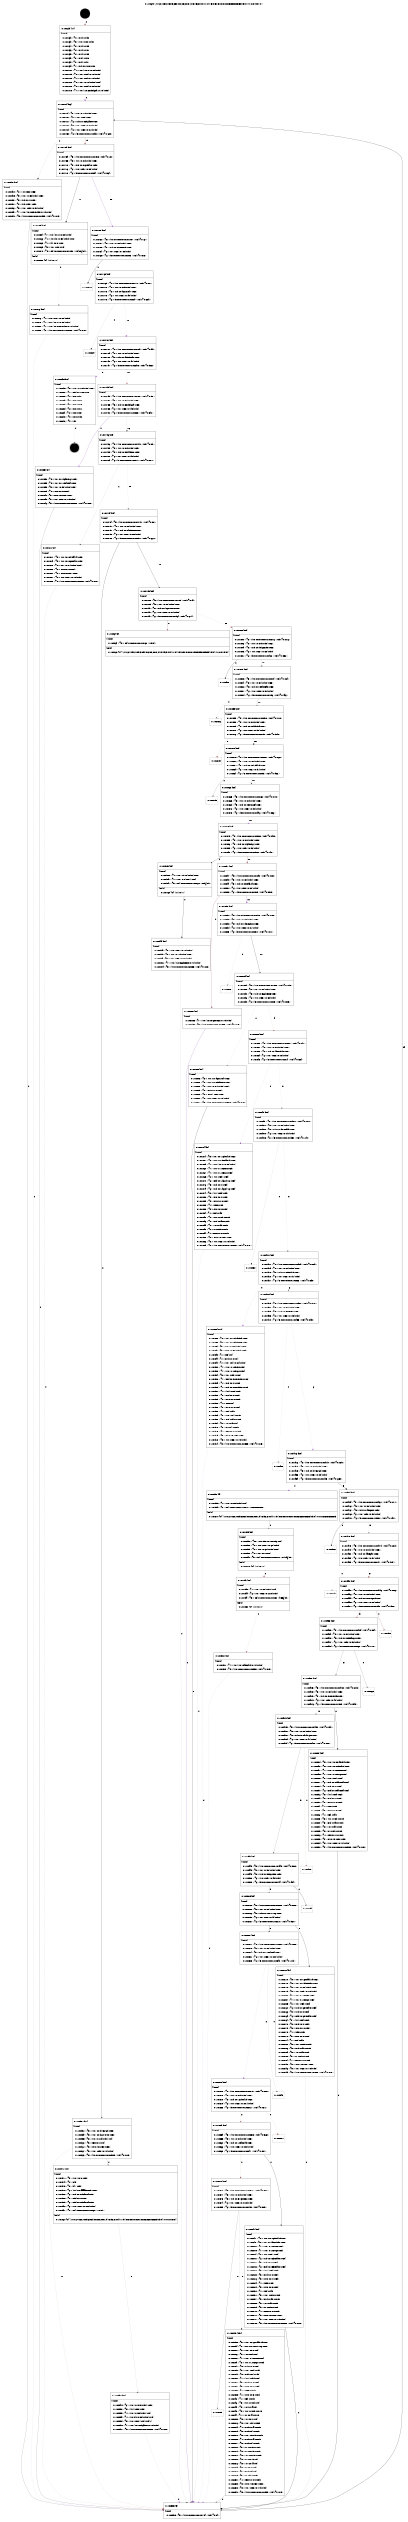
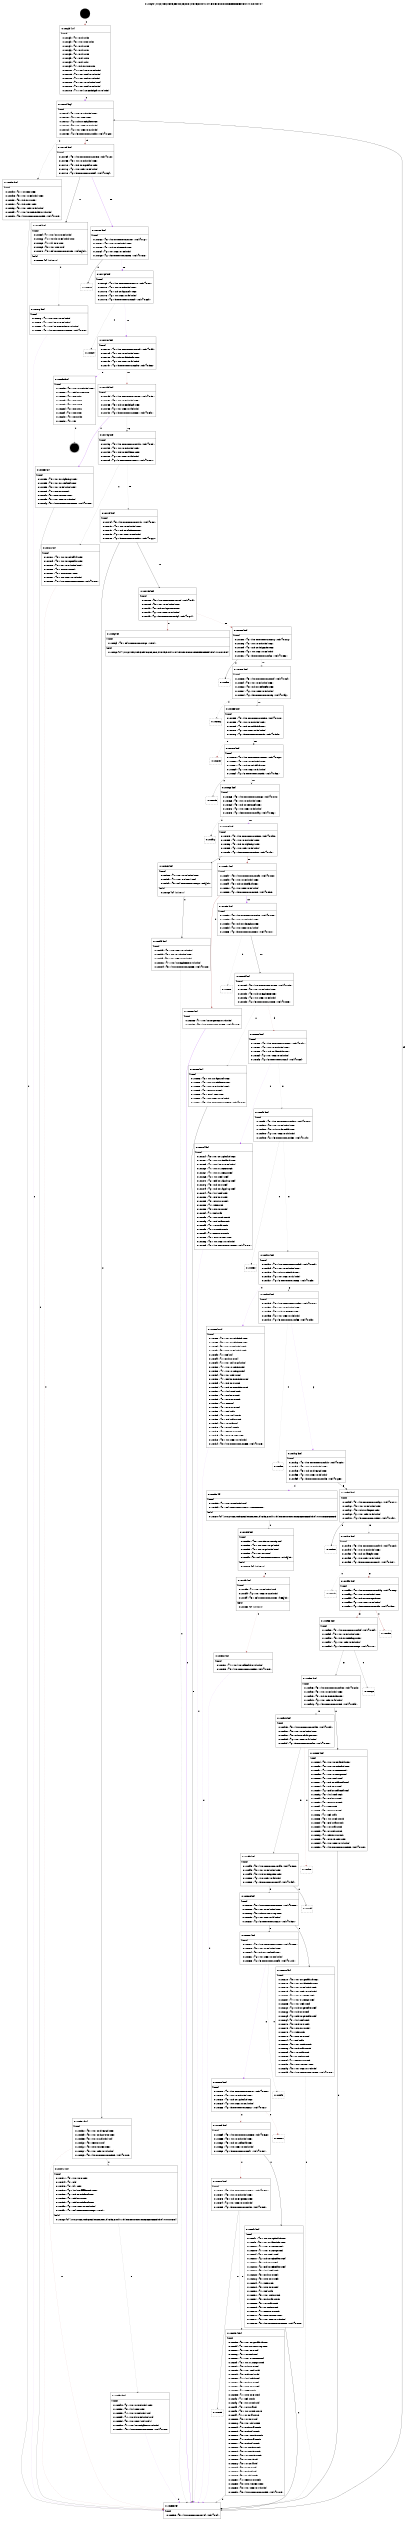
none -> (122, 264)
none -> (210, 840)
